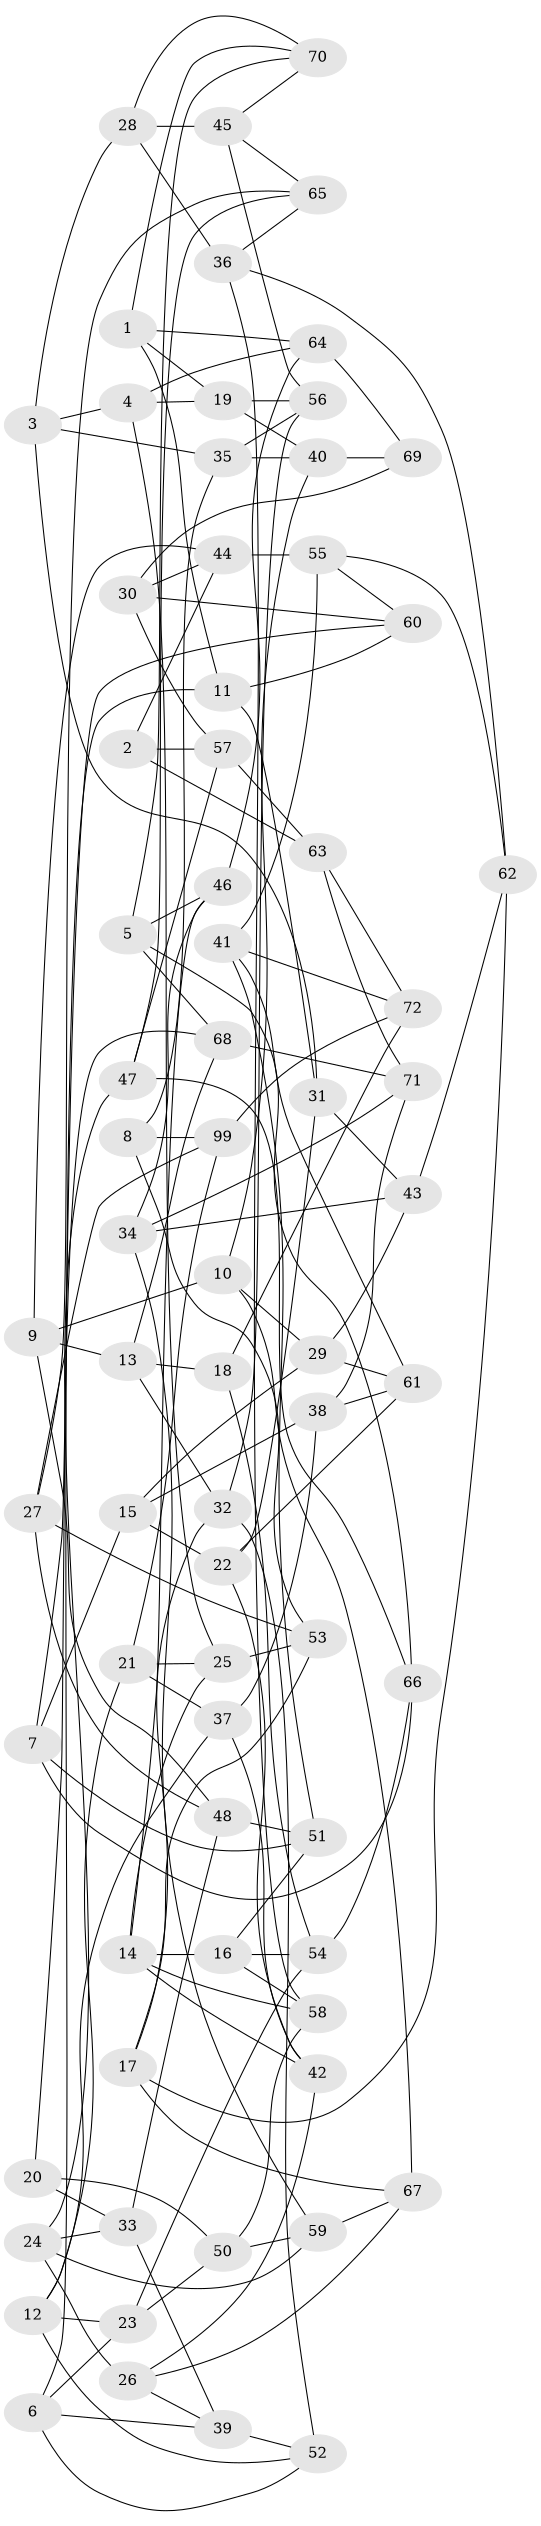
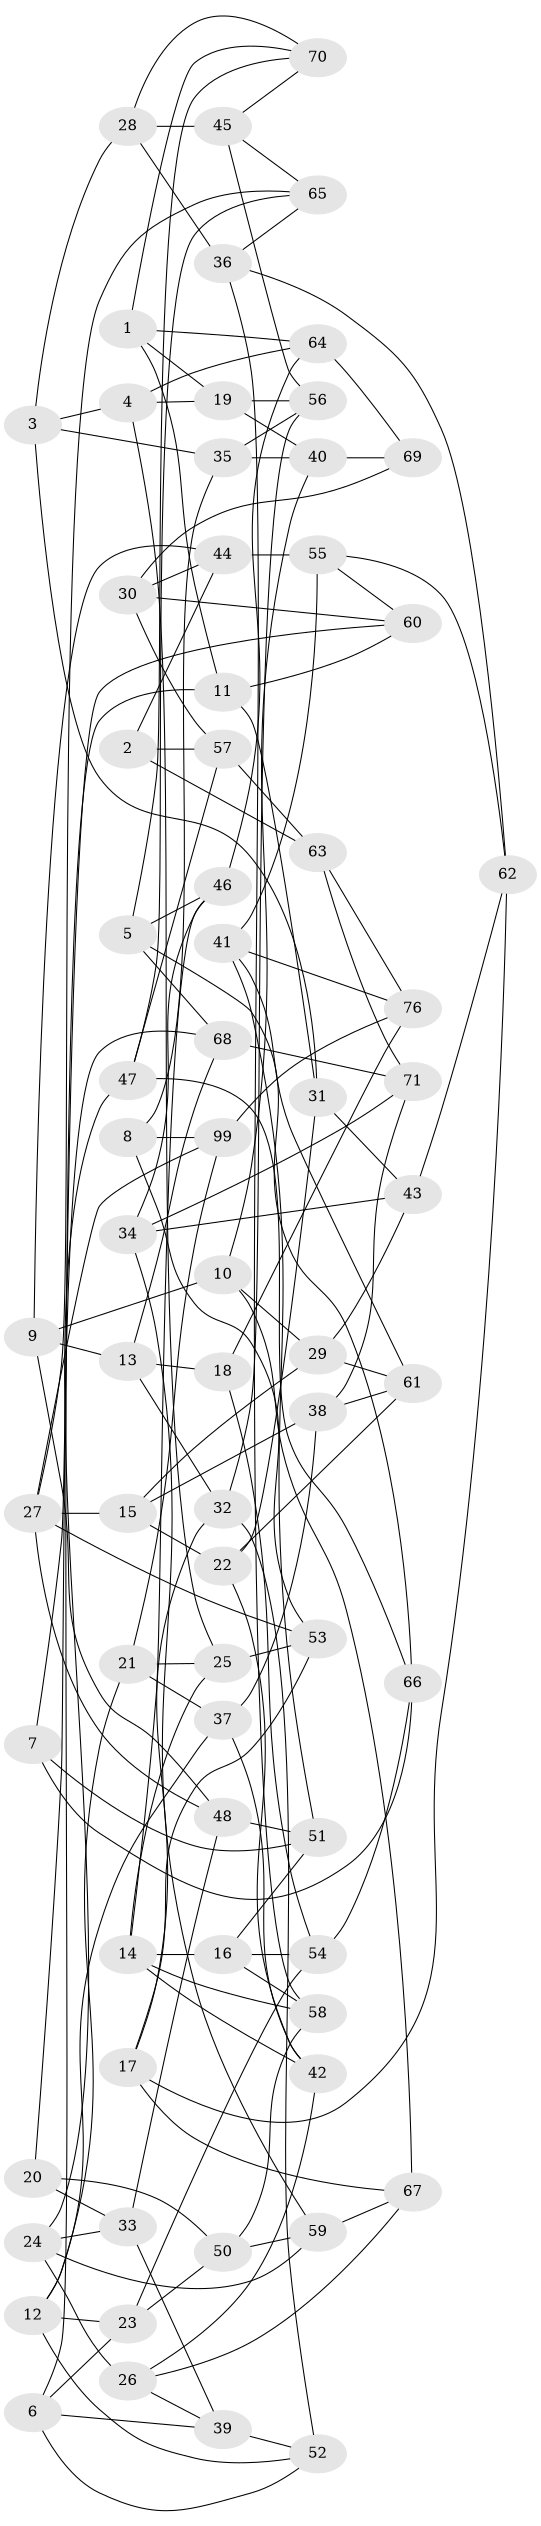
(413, 1009) -> (413, 1009)
(82, 1624) -> (81, 1513)
